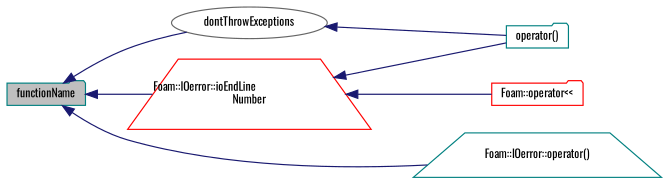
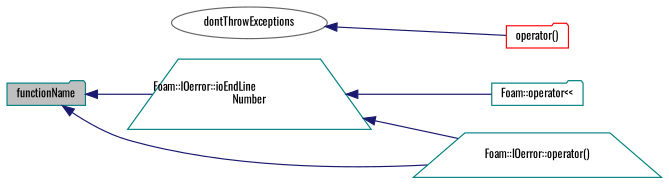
(537, 37) -> (537, 37)
(128, 48) -> none
(426, 59) -> (417, 130)
(249, 94) -> (249, 94)
(537, 94) -> (537, 94)
